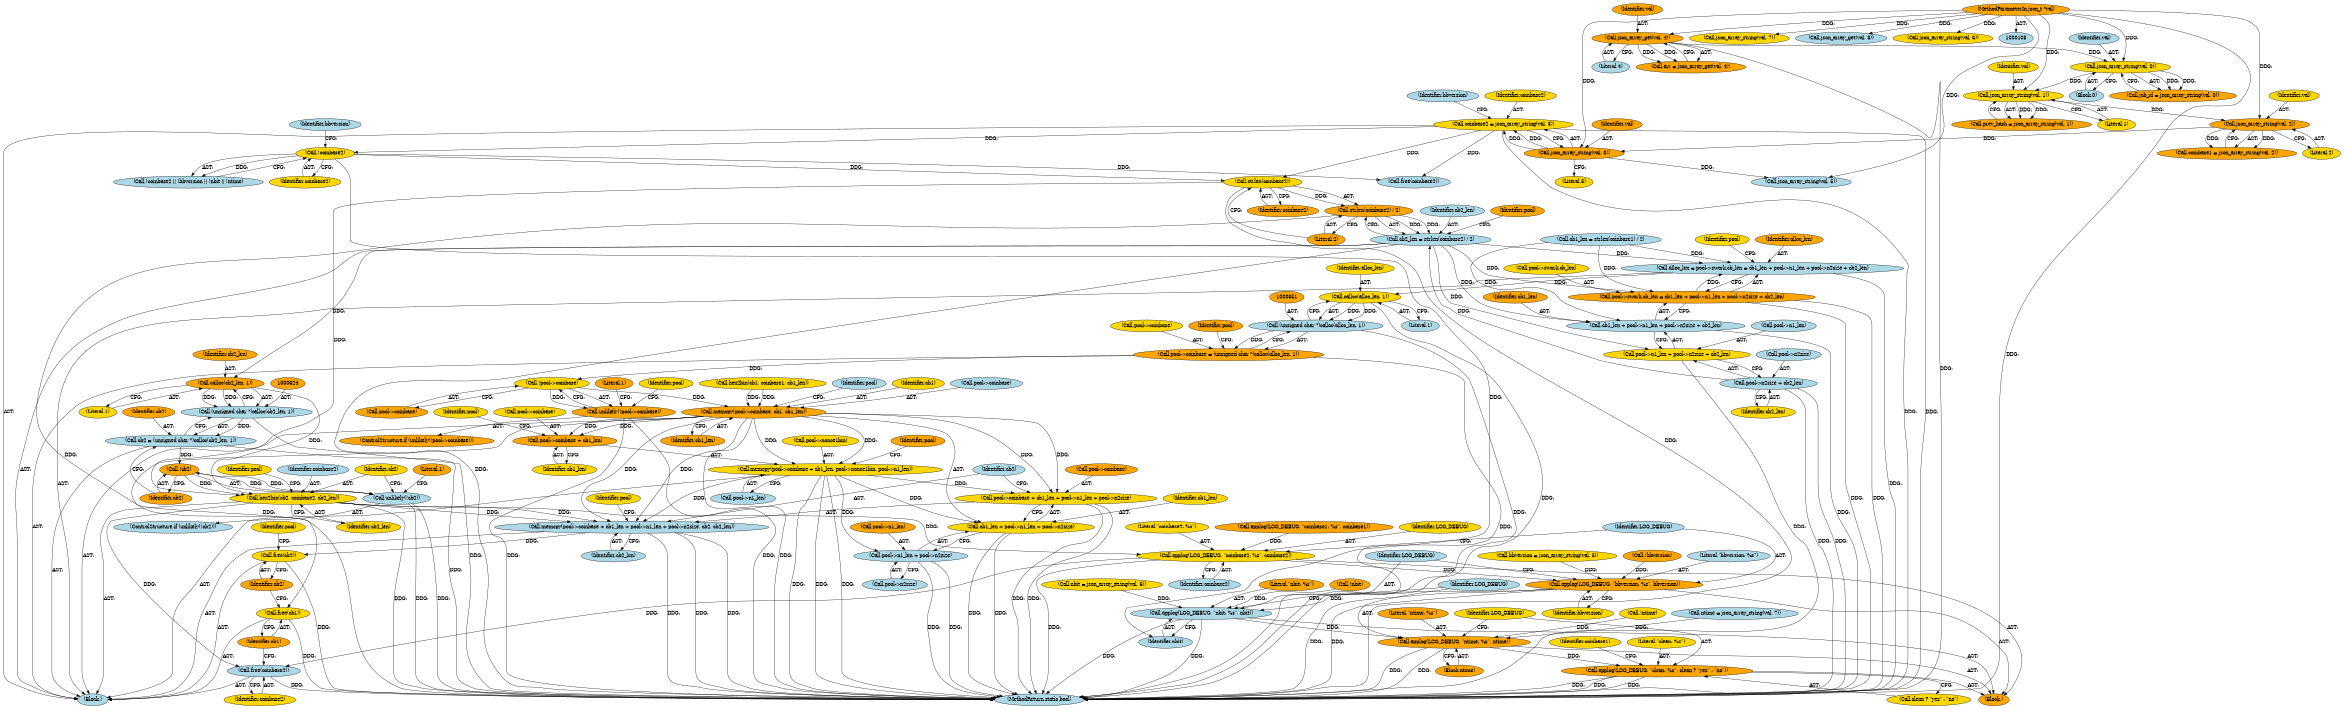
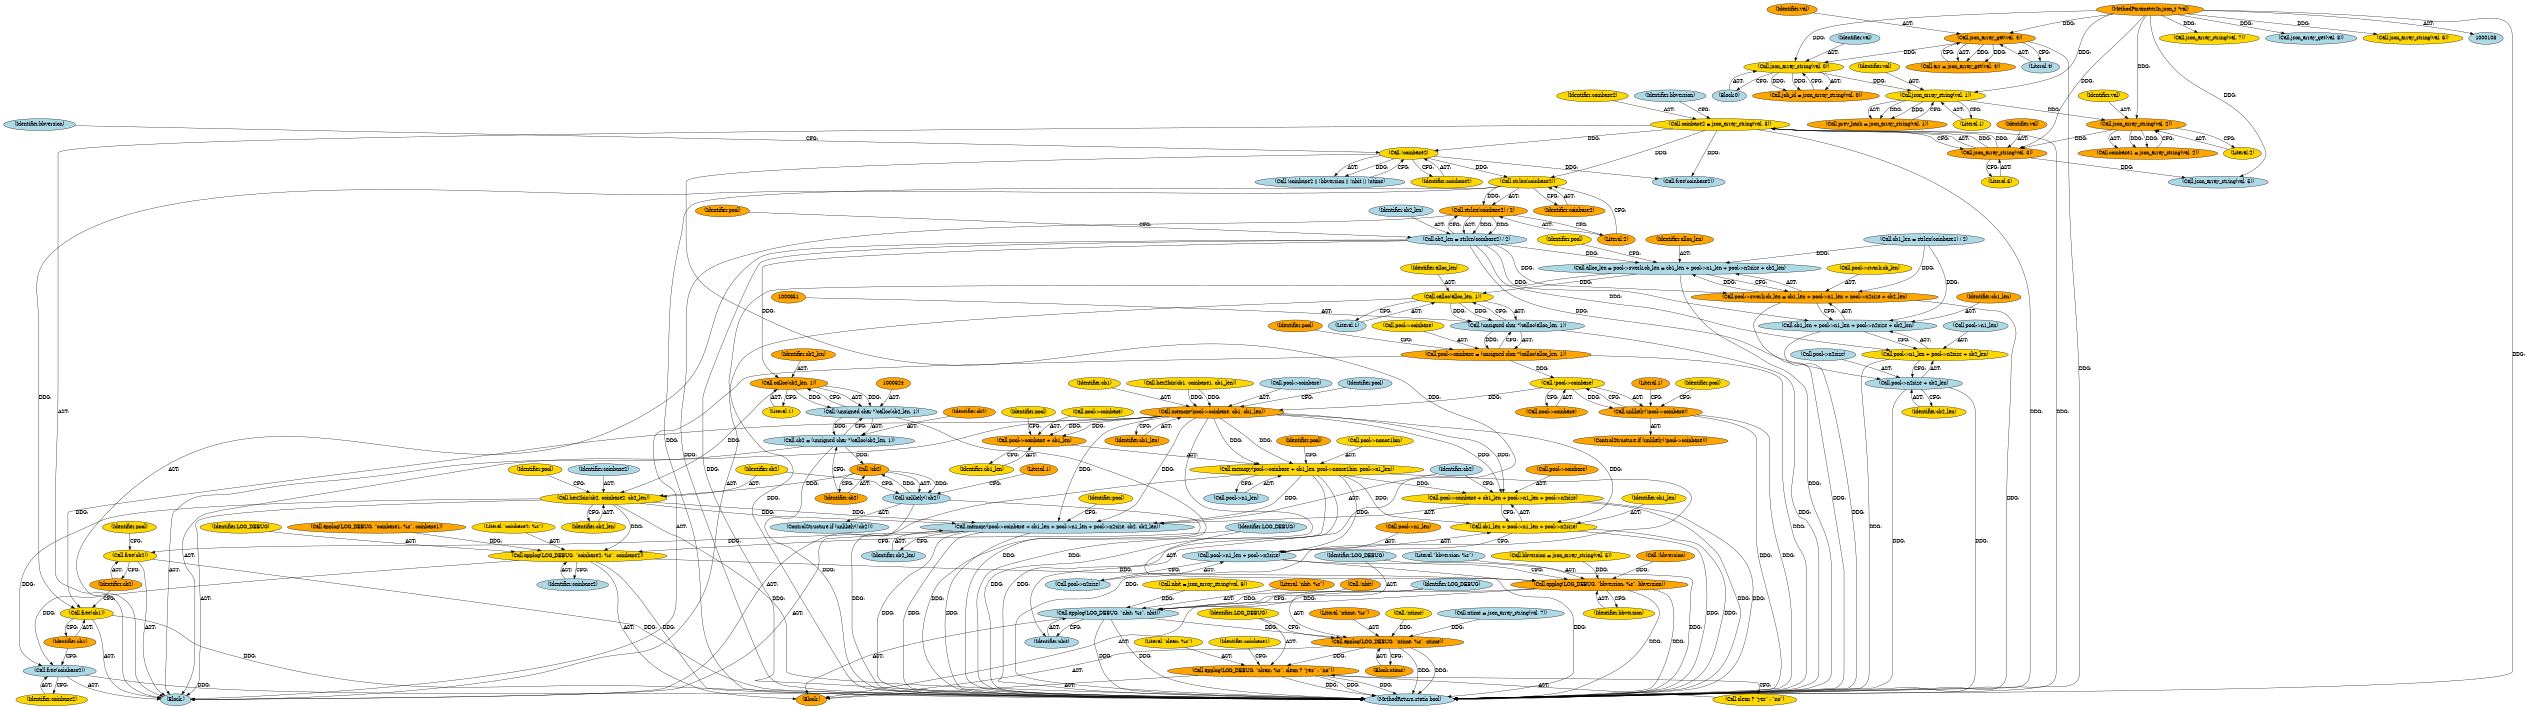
none -> (2001, 169)
(532, 193) -> (585, 194)
(1555, 346) -> (1663, 326)
(959, 470) -> (1617, 470)
